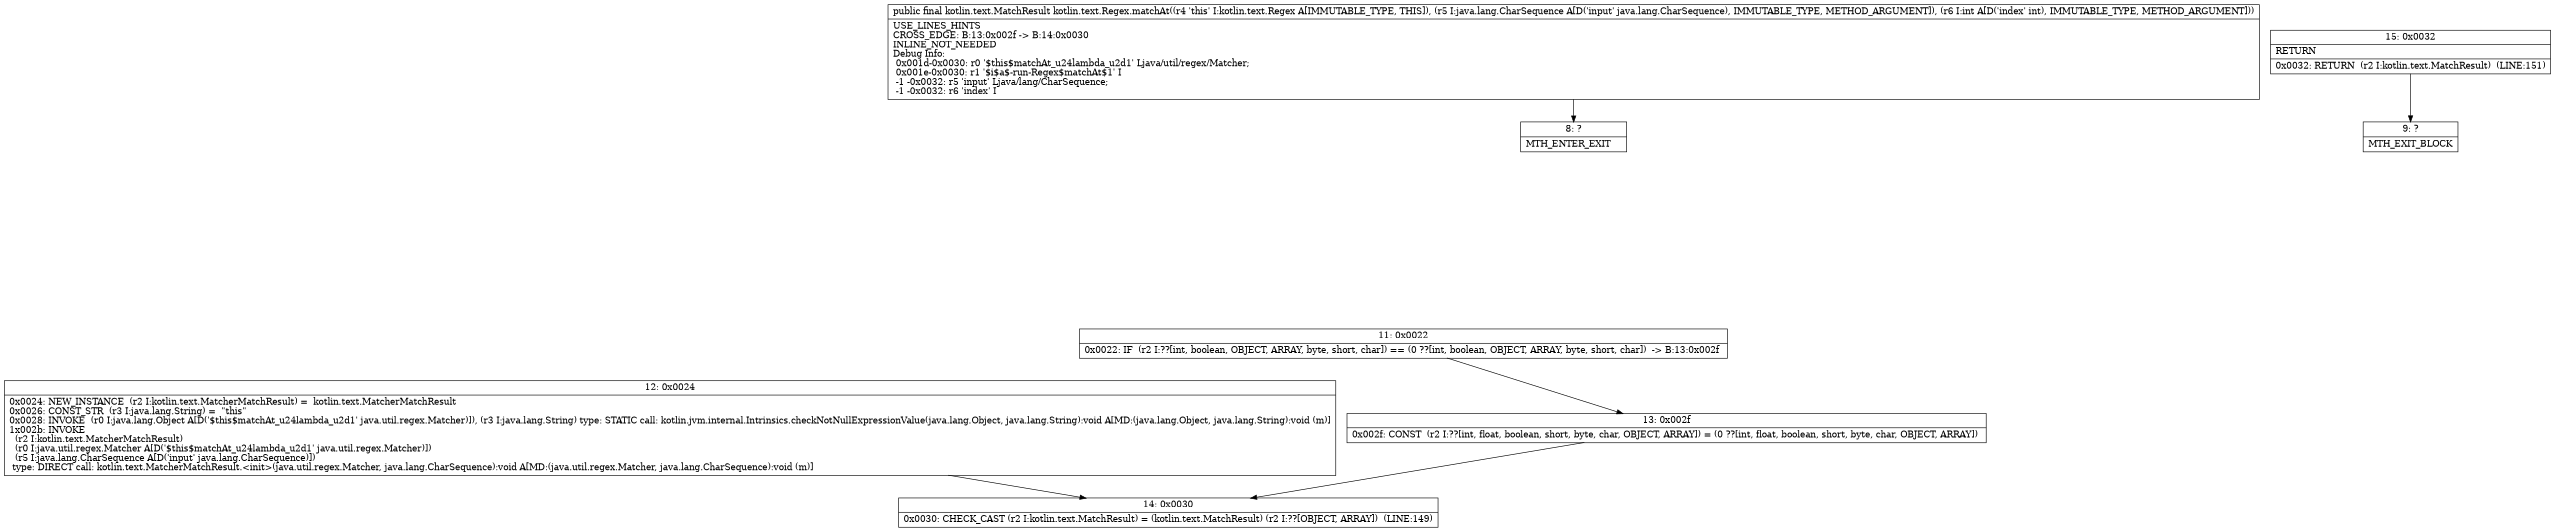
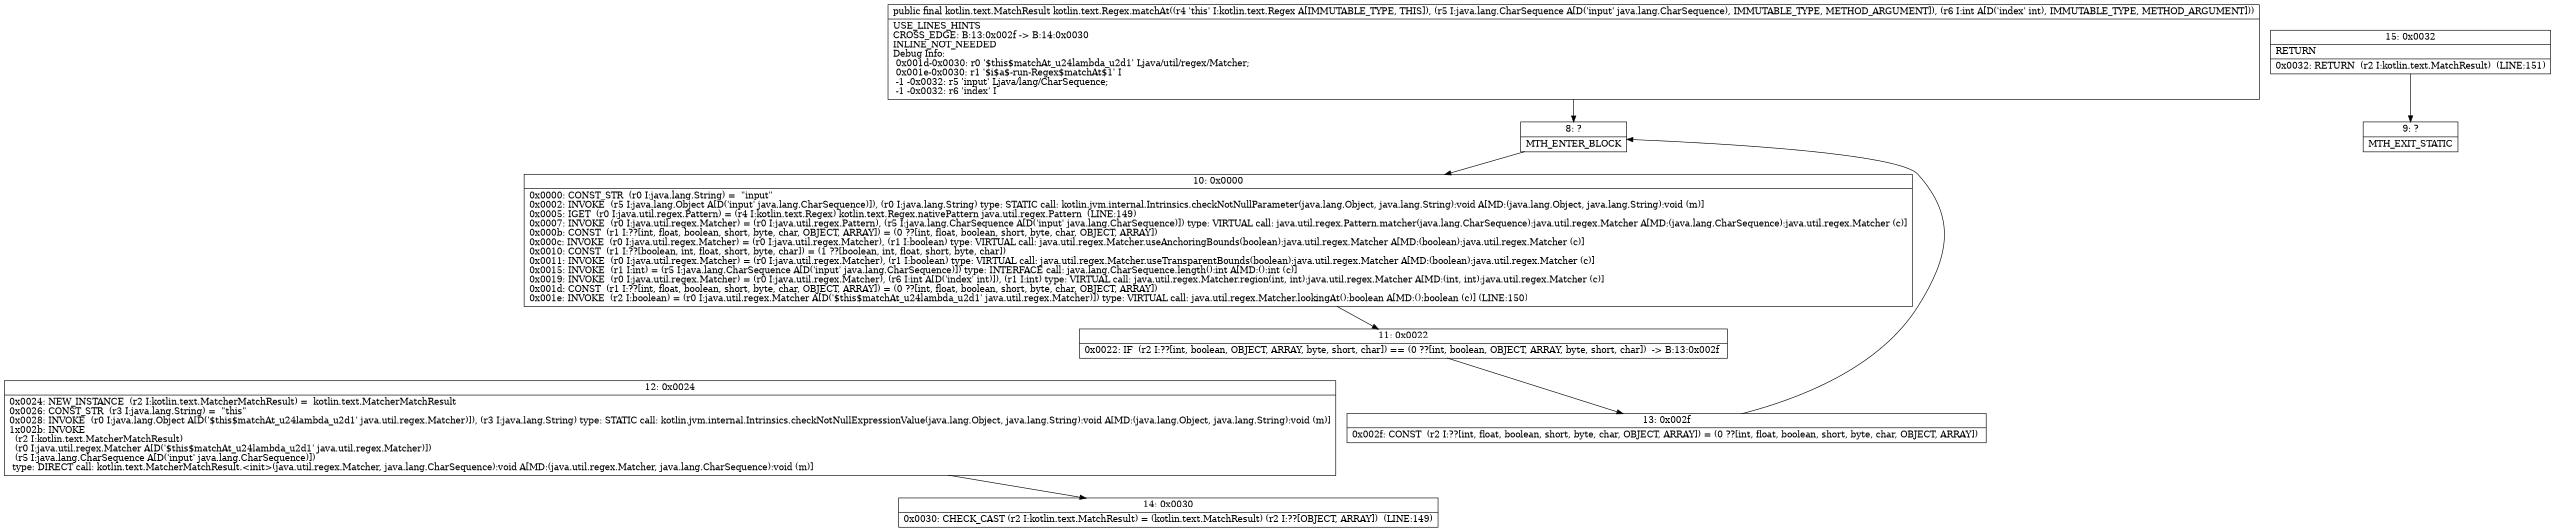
(1568, 144) -> (1574, 144)
(2411, 144) -> (2411, 144)
none -> (1218, 240)
(1421, 470) -> (1937, 202)
